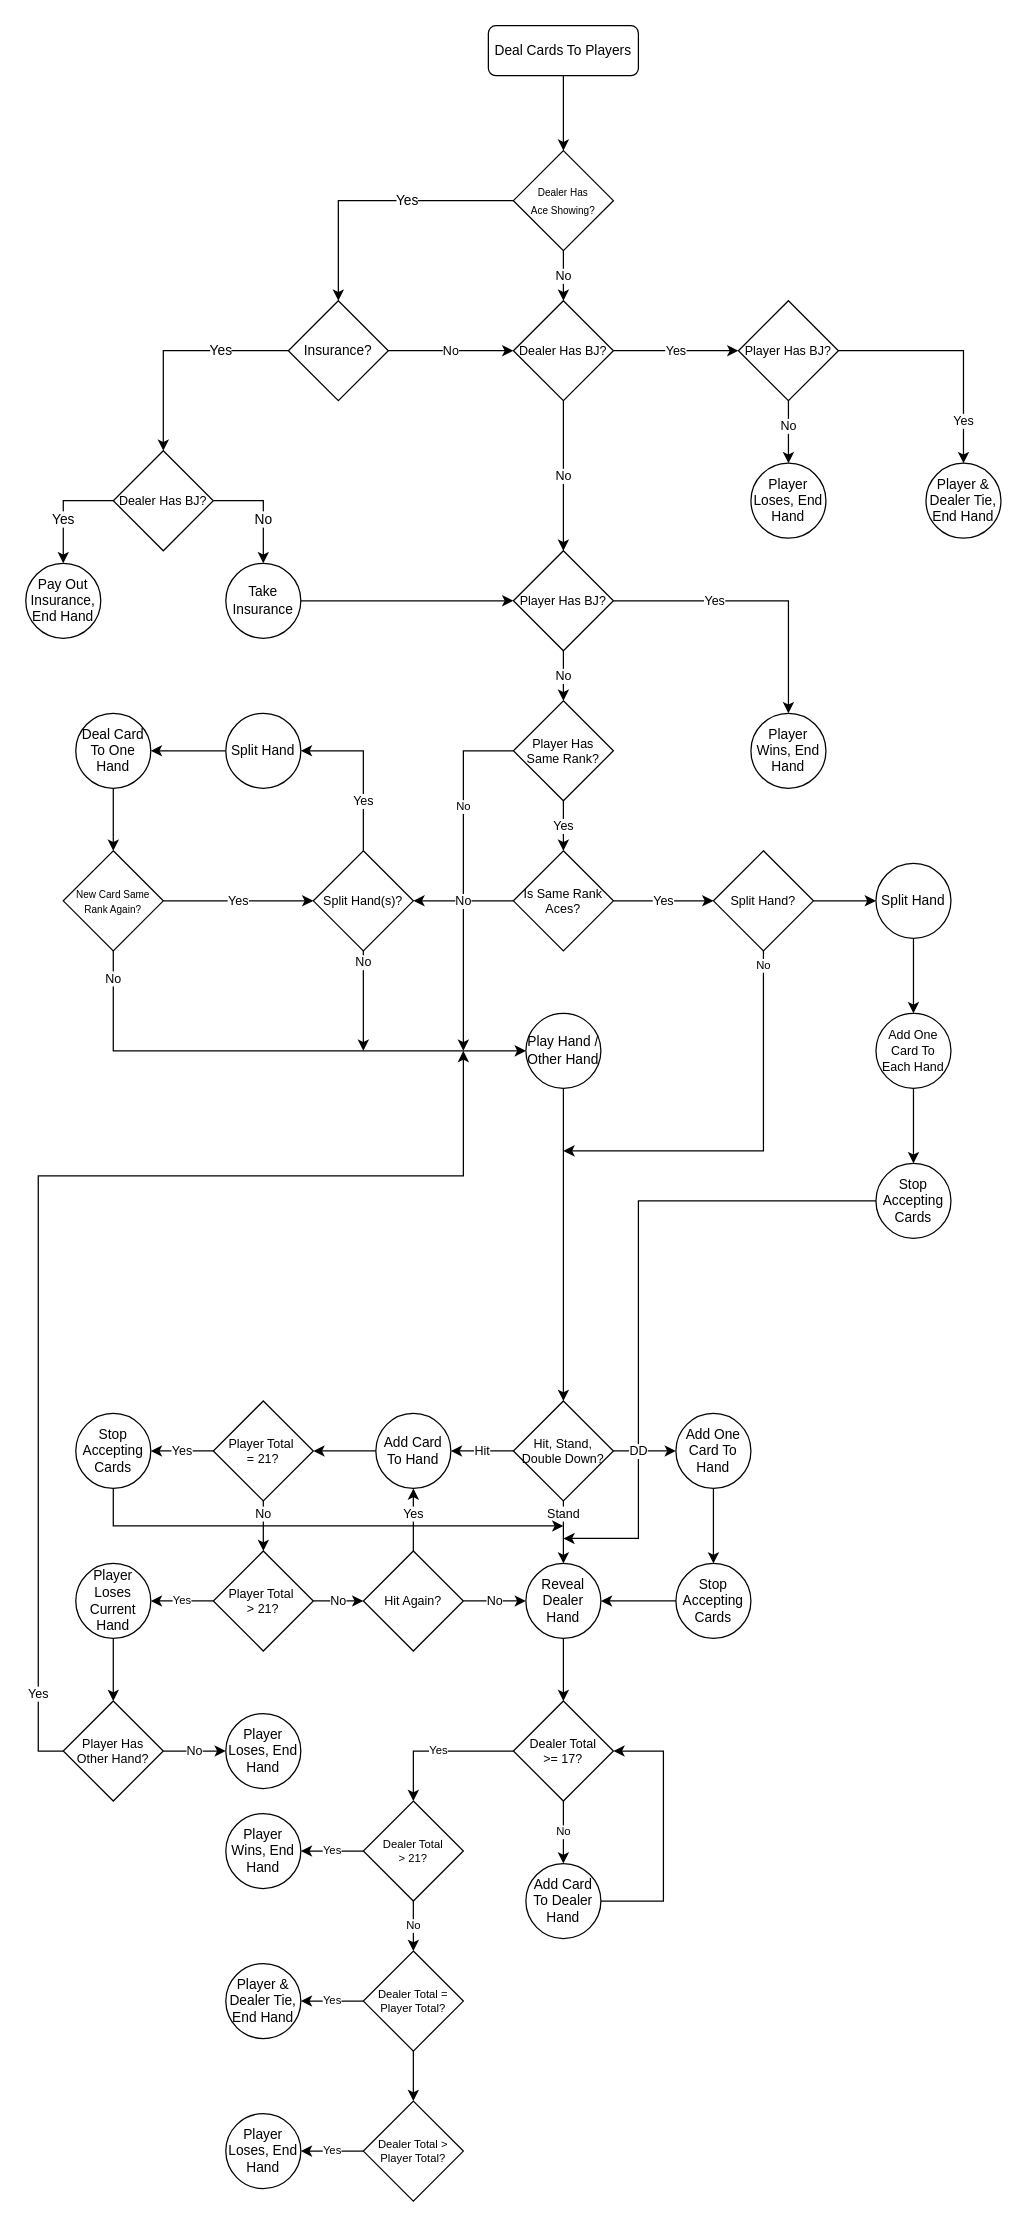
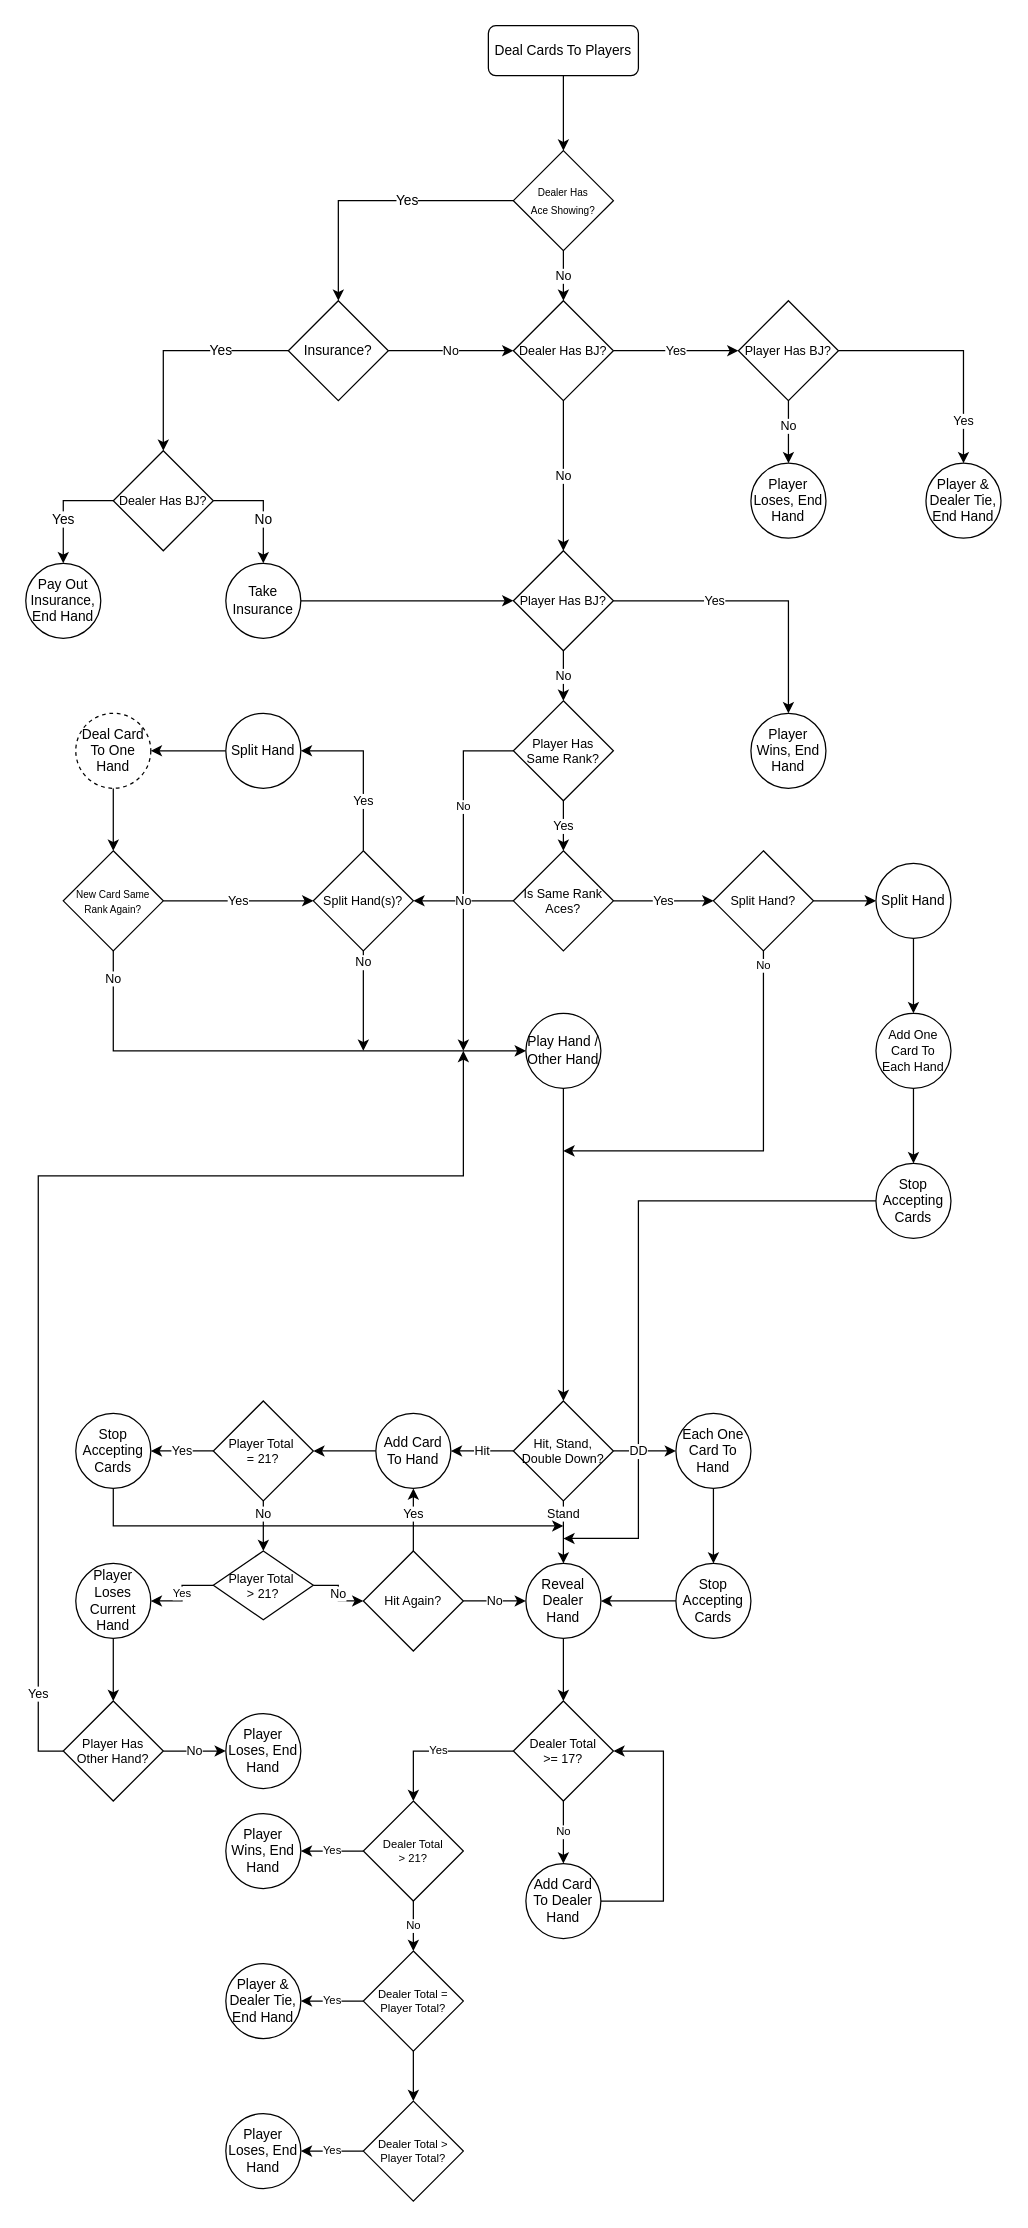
(113, 751) -> (113, 751)
(713, 1451) -> (713, 1451)
(263, 1601) -> (263, 1585)
